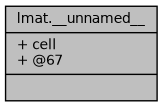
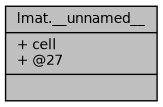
(40, 60) -> (40, 60)
